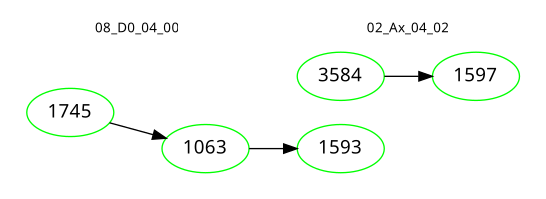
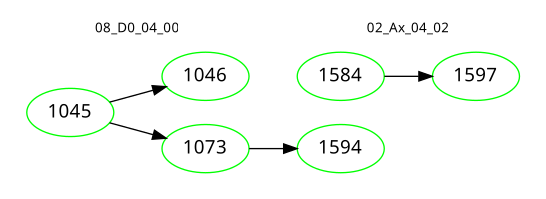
none -> (206, 76)
(341, 76) -> (341, 76)
(70, 112) -> (70, 112)
(206, 149) -> (206, 149)
(341, 149) -> (341, 149)
